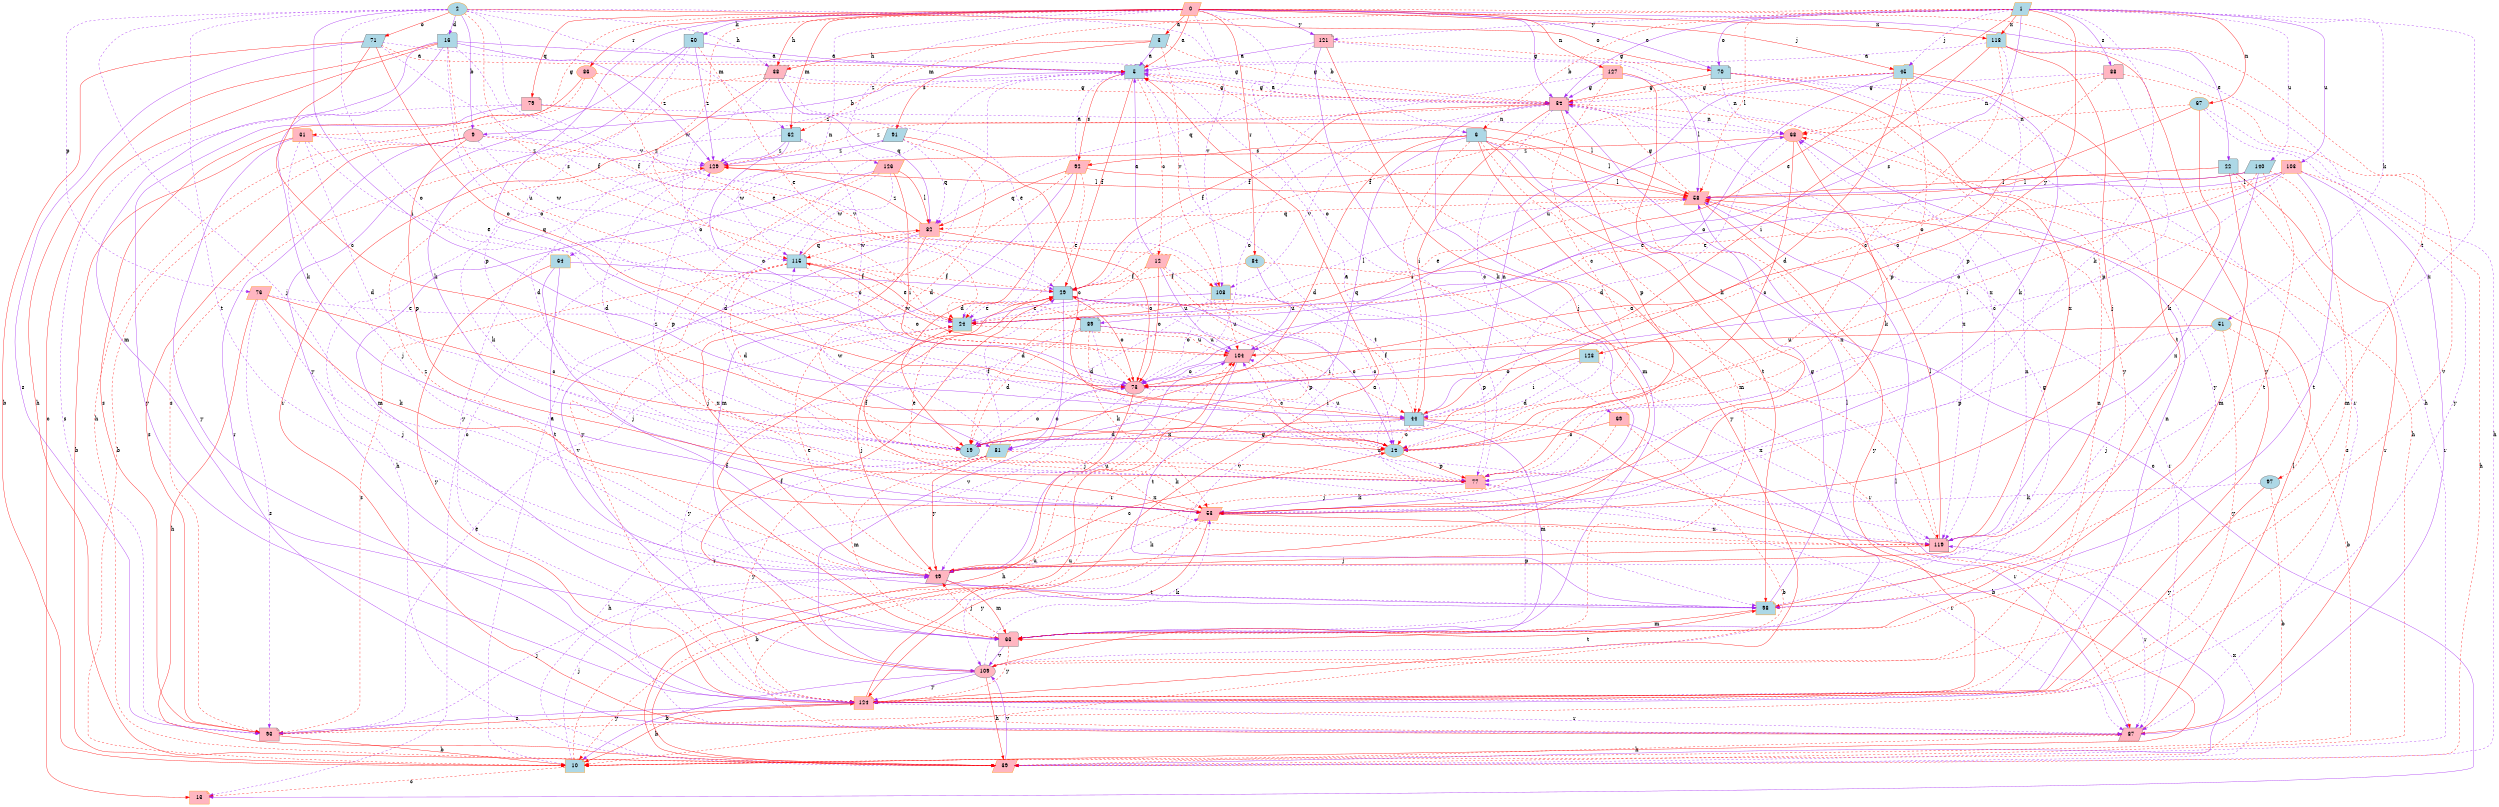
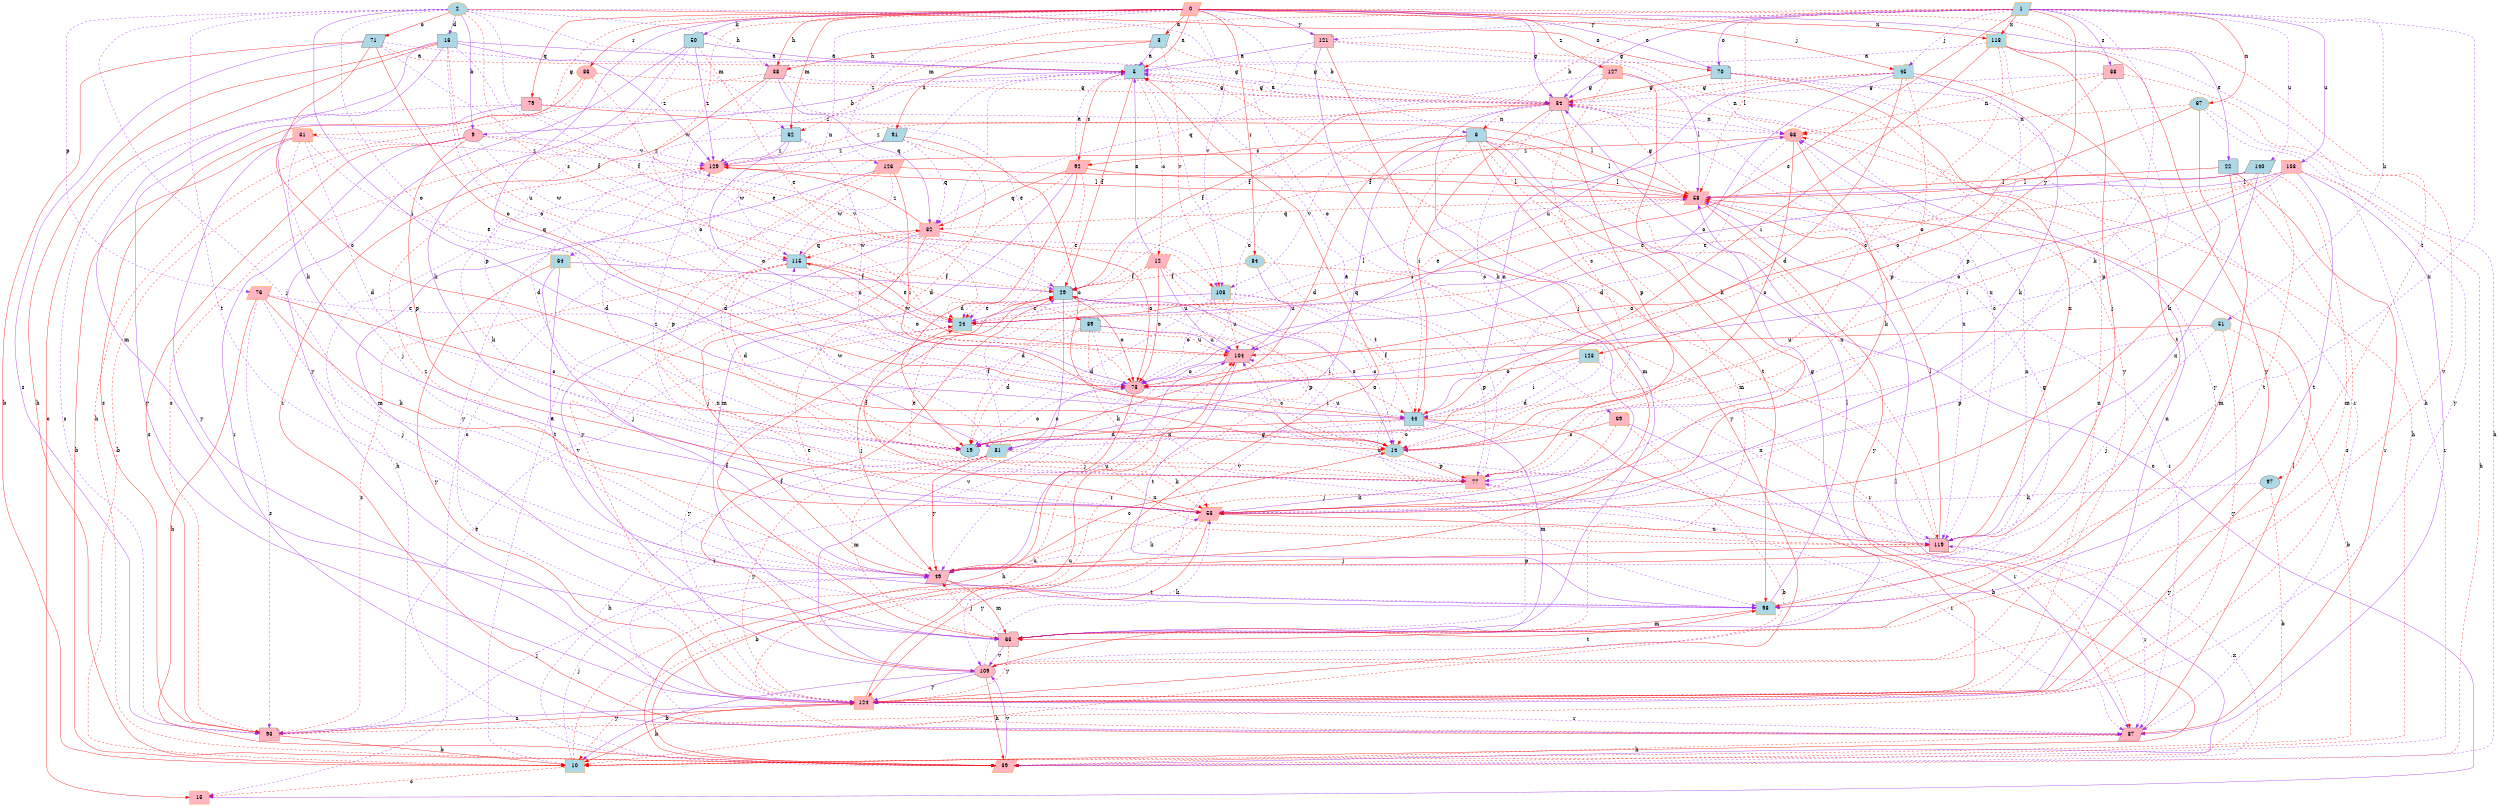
(1561, 41) -> (1561, 41)
(919, 192) -> (1410, 180)
(1605, 244) -> none
(731, 353) -> (731, 353)
